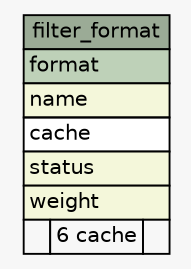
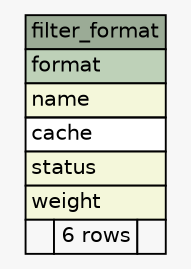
(97, 236) -> (97, 236)
